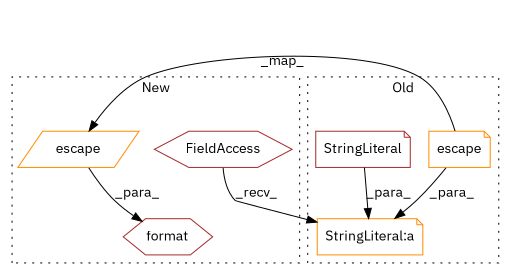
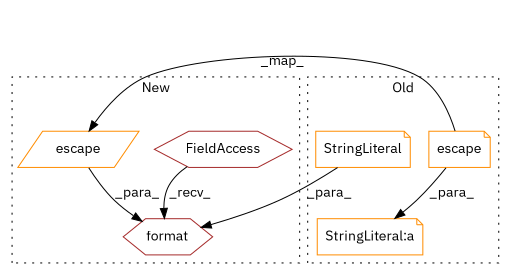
(363, 149) -> (363, 149)
(366, 188) -> (277, 201)
(254, 206) -> (170, 184)
